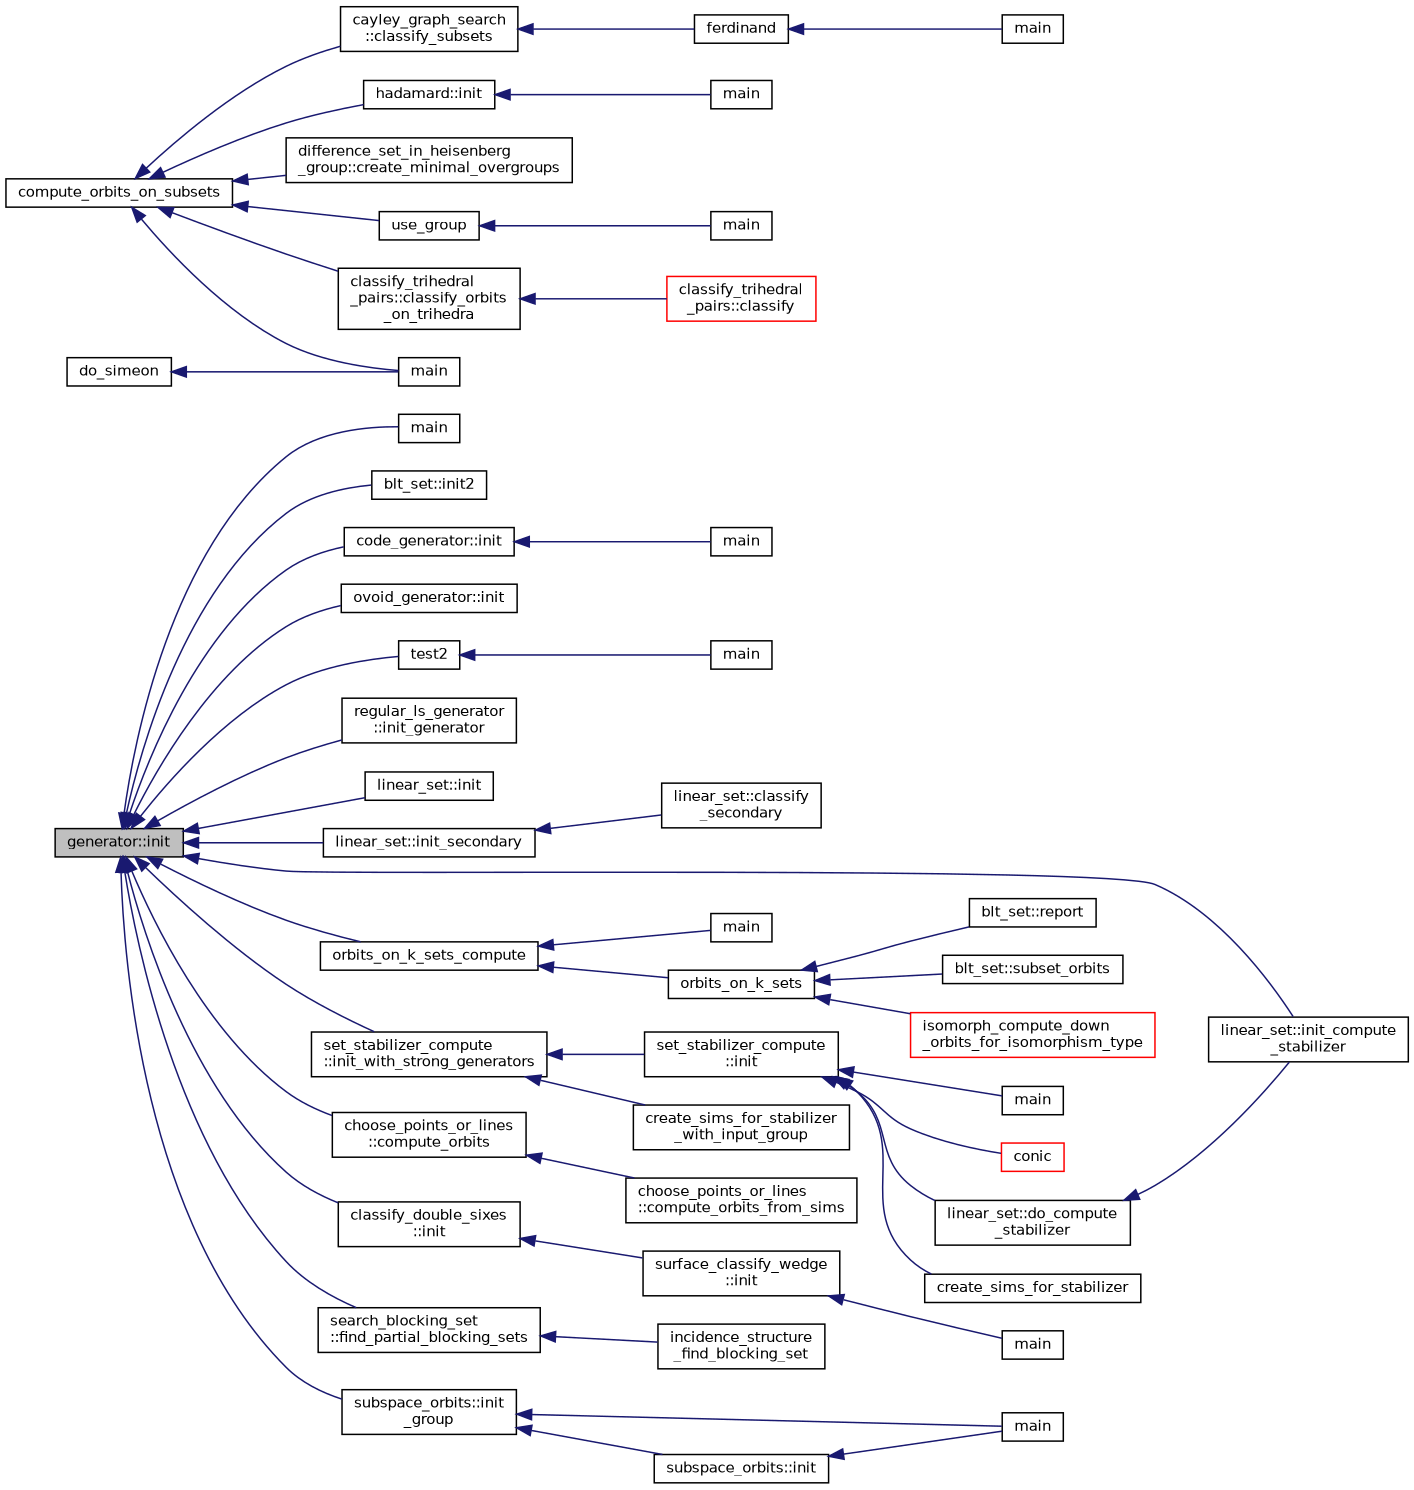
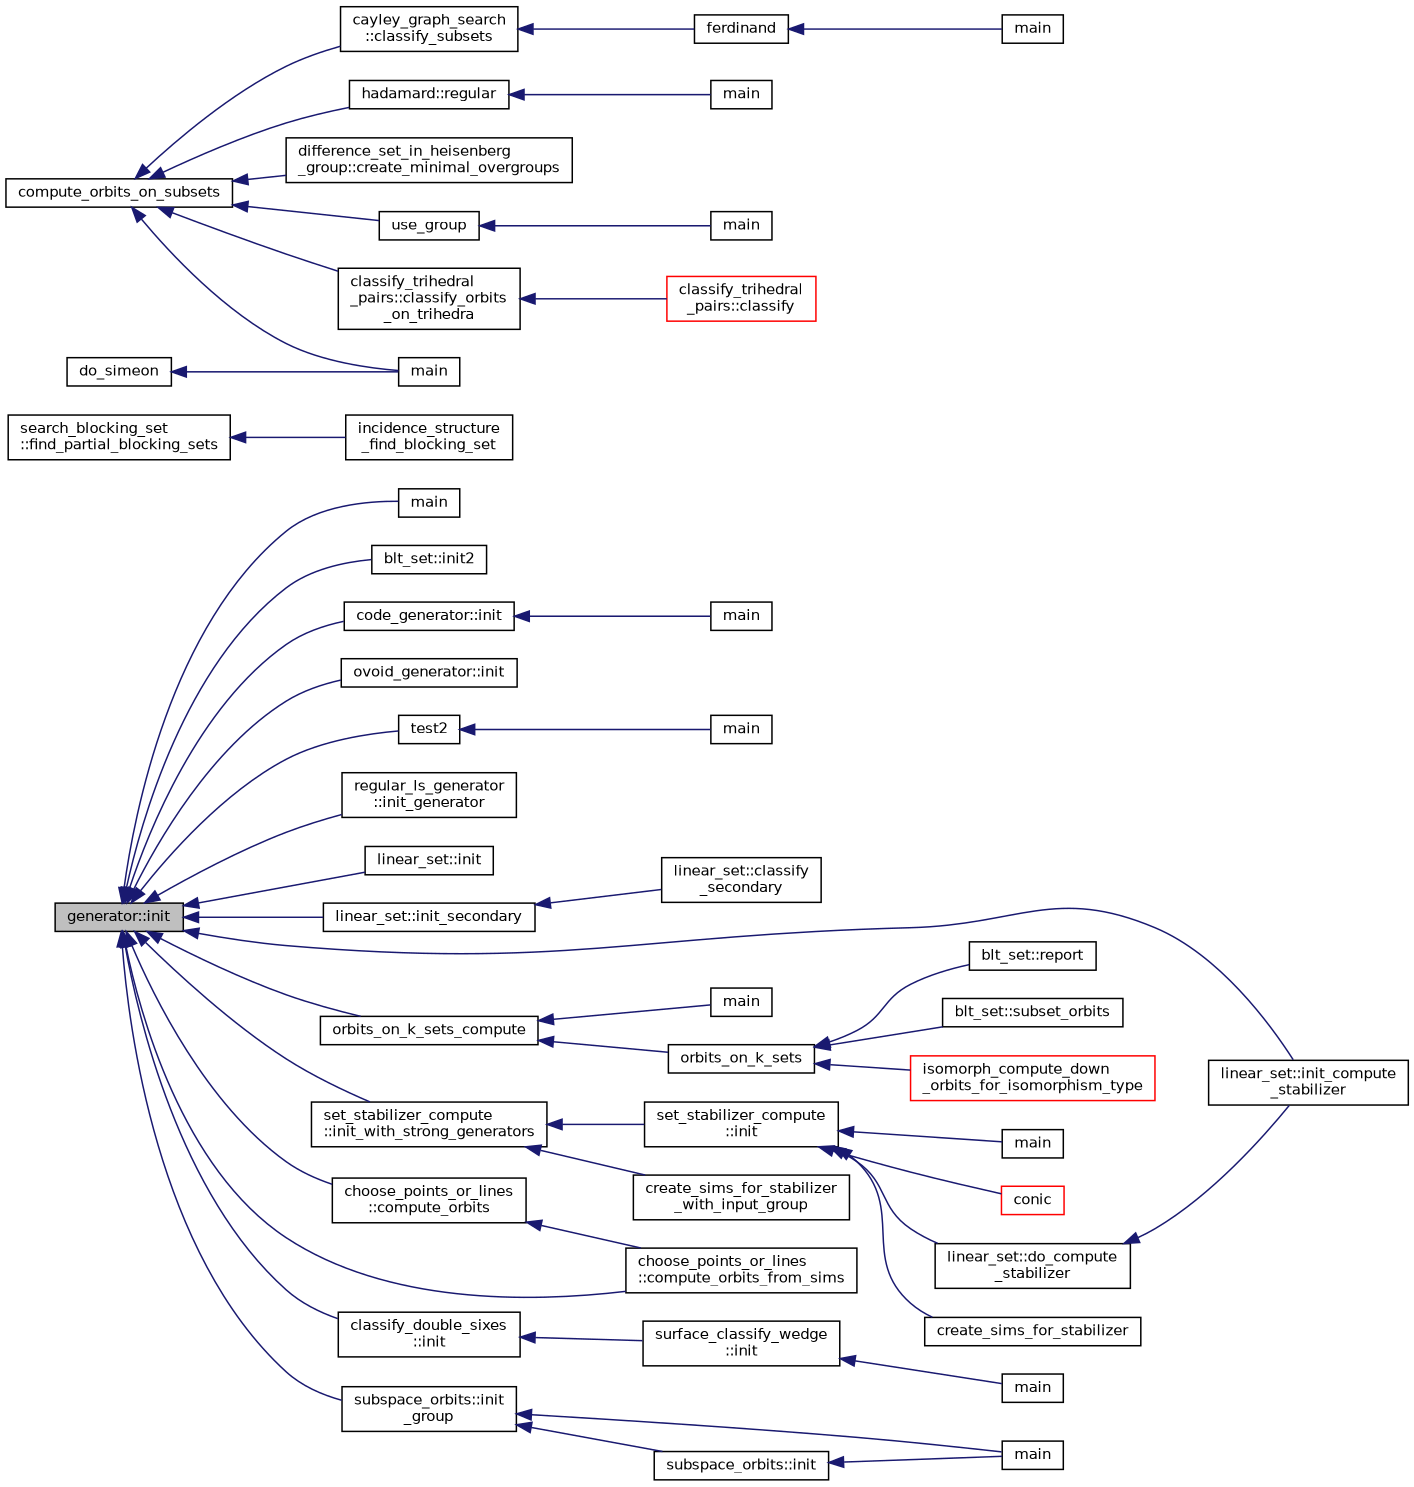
(429, 95) -> (429, 95)
(195, 1117) -> (291, 1240)
